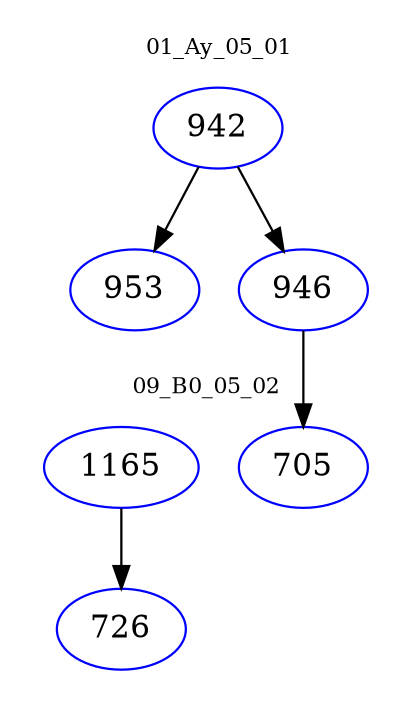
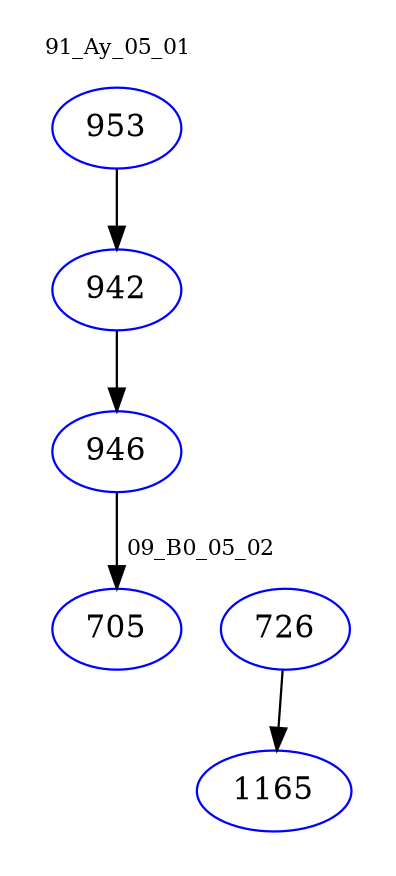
(219, 48) -> (118, 48)
(182, 198) -> (117, 198)
(121, 537) -> (281, 699)
